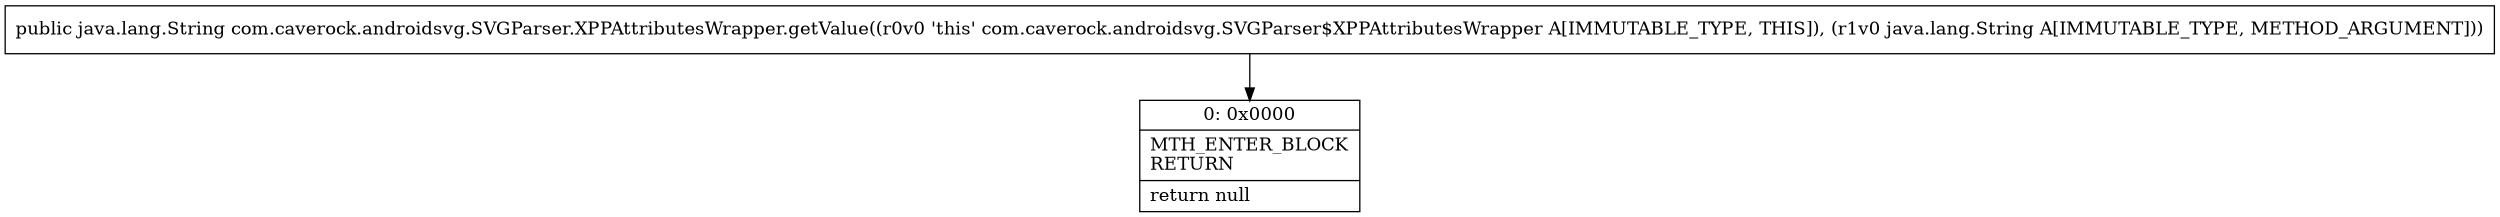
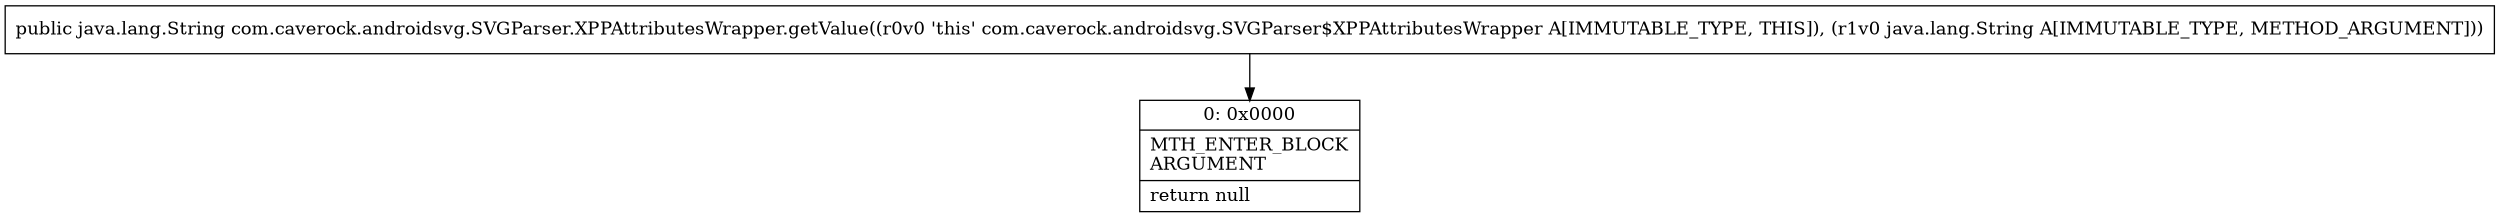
(1192, 164) -> (1208, 164)
